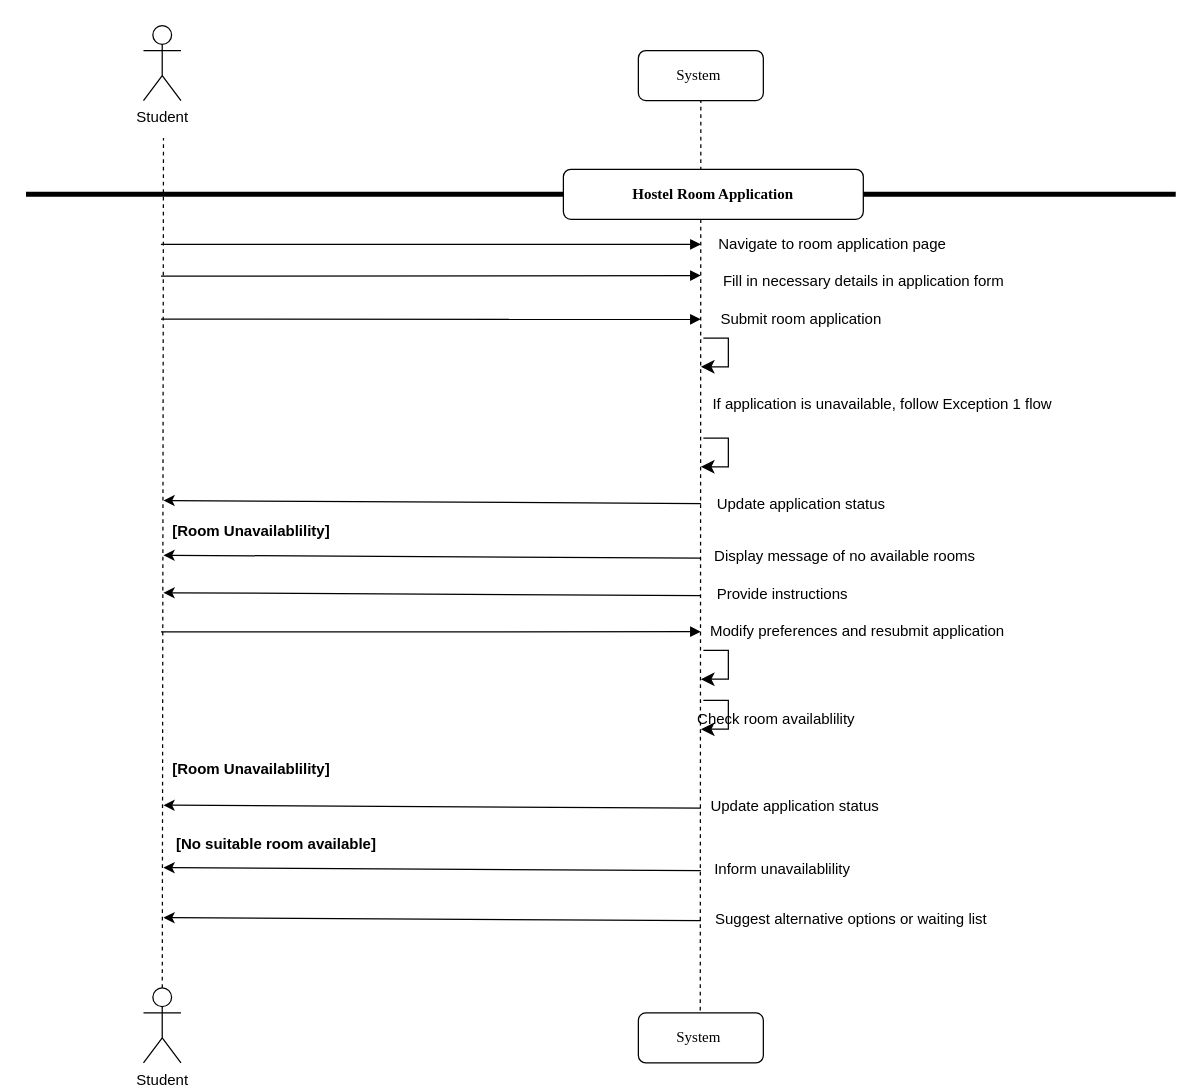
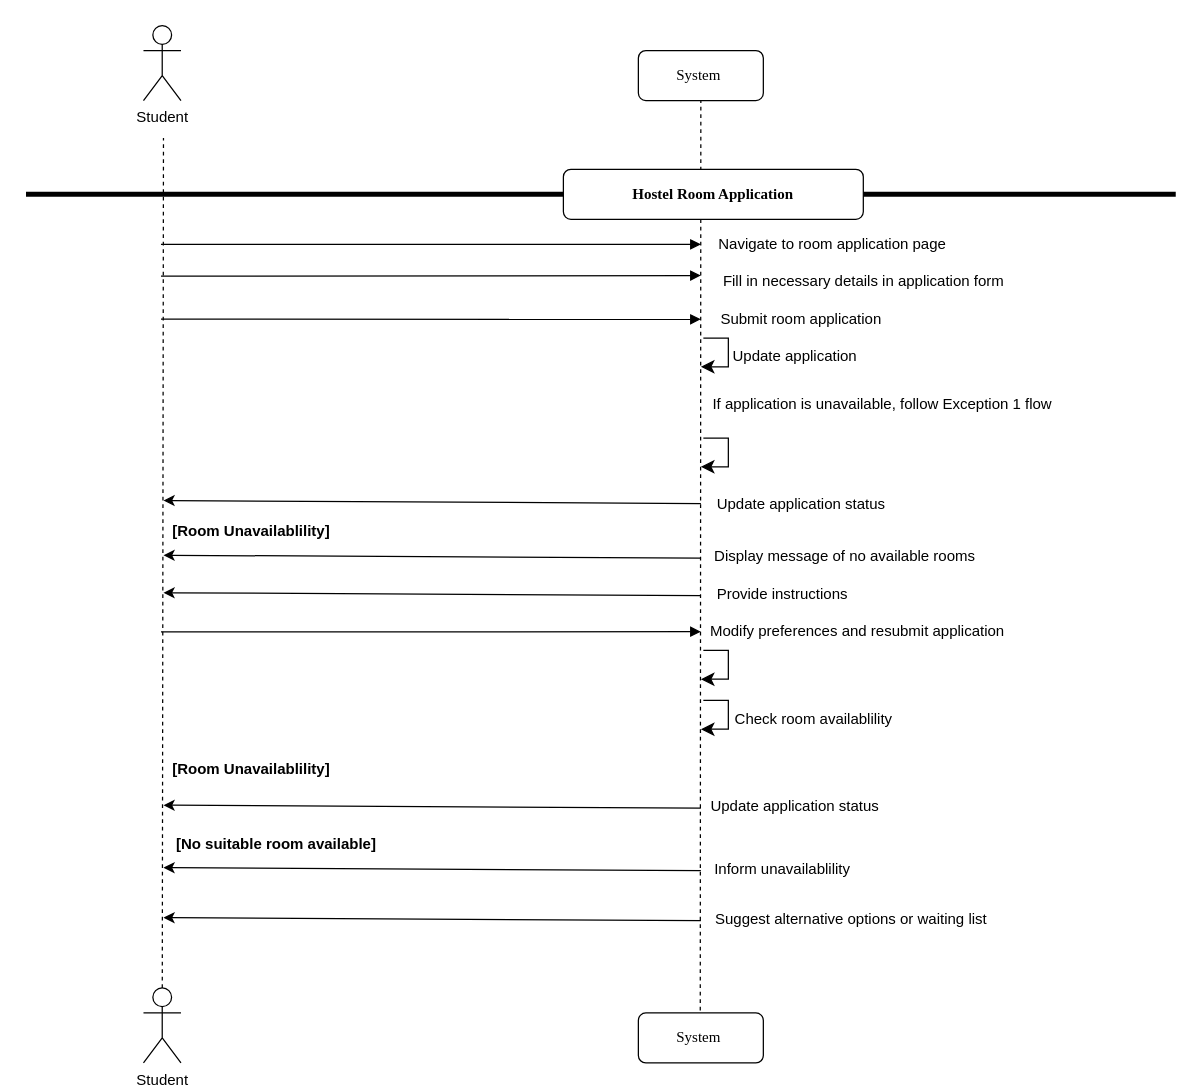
none -> (794, 357)
(776, 719) -> (813, 719)
